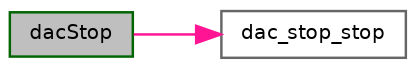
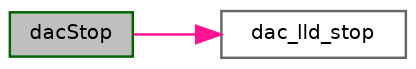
(314, 34) -> (314, 34)
